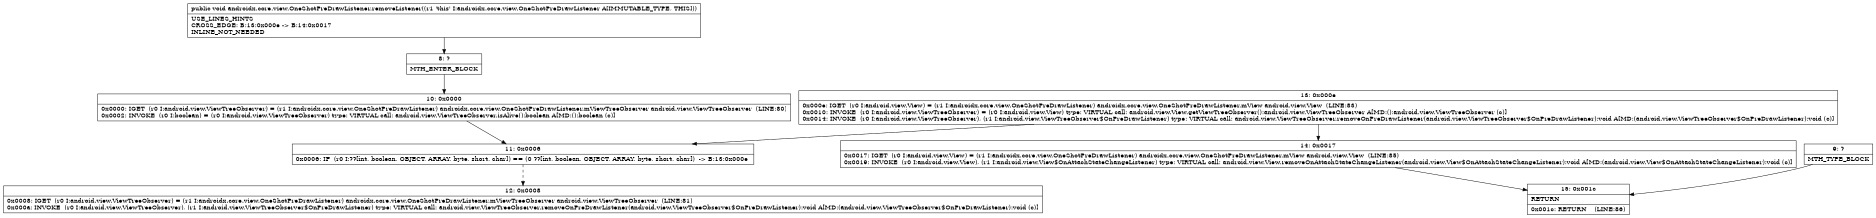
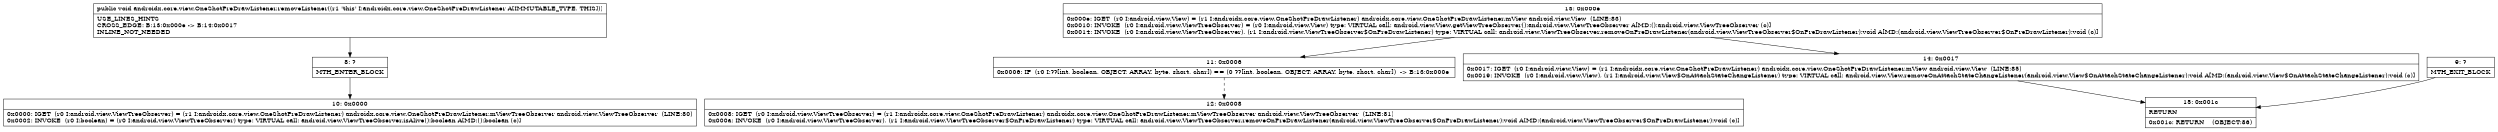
(485, 131) -> none
(1838, 159) -> (2461, 72)
(1578, 209) -> (2201, 123)
